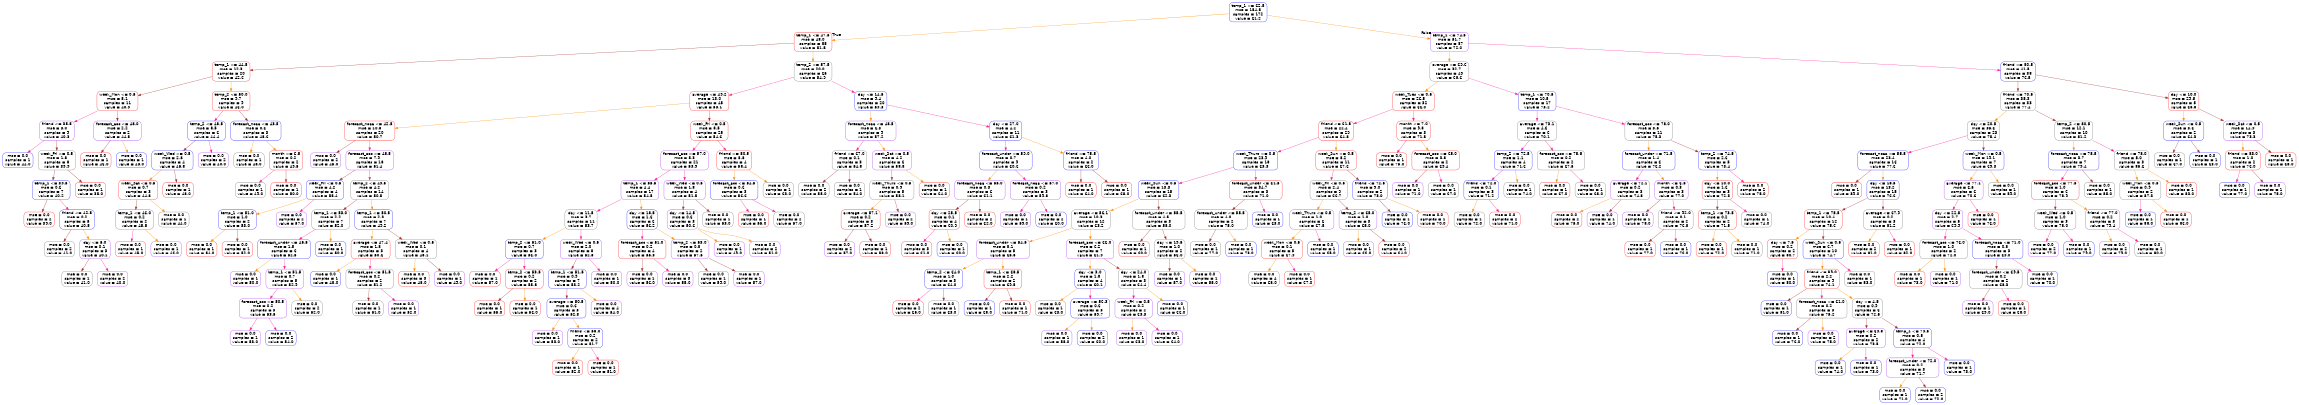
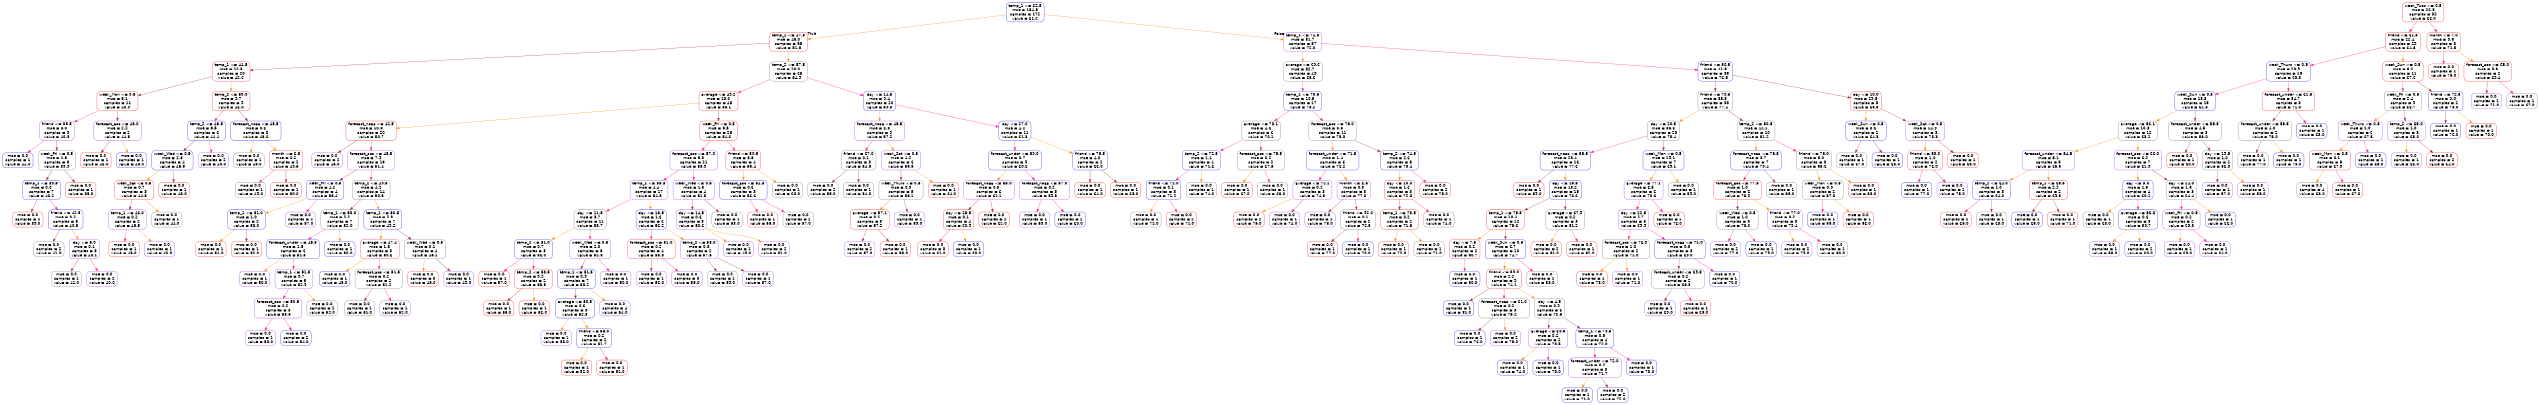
(1433, 85) -> none
(1984, 160) -> (1663, 160)
